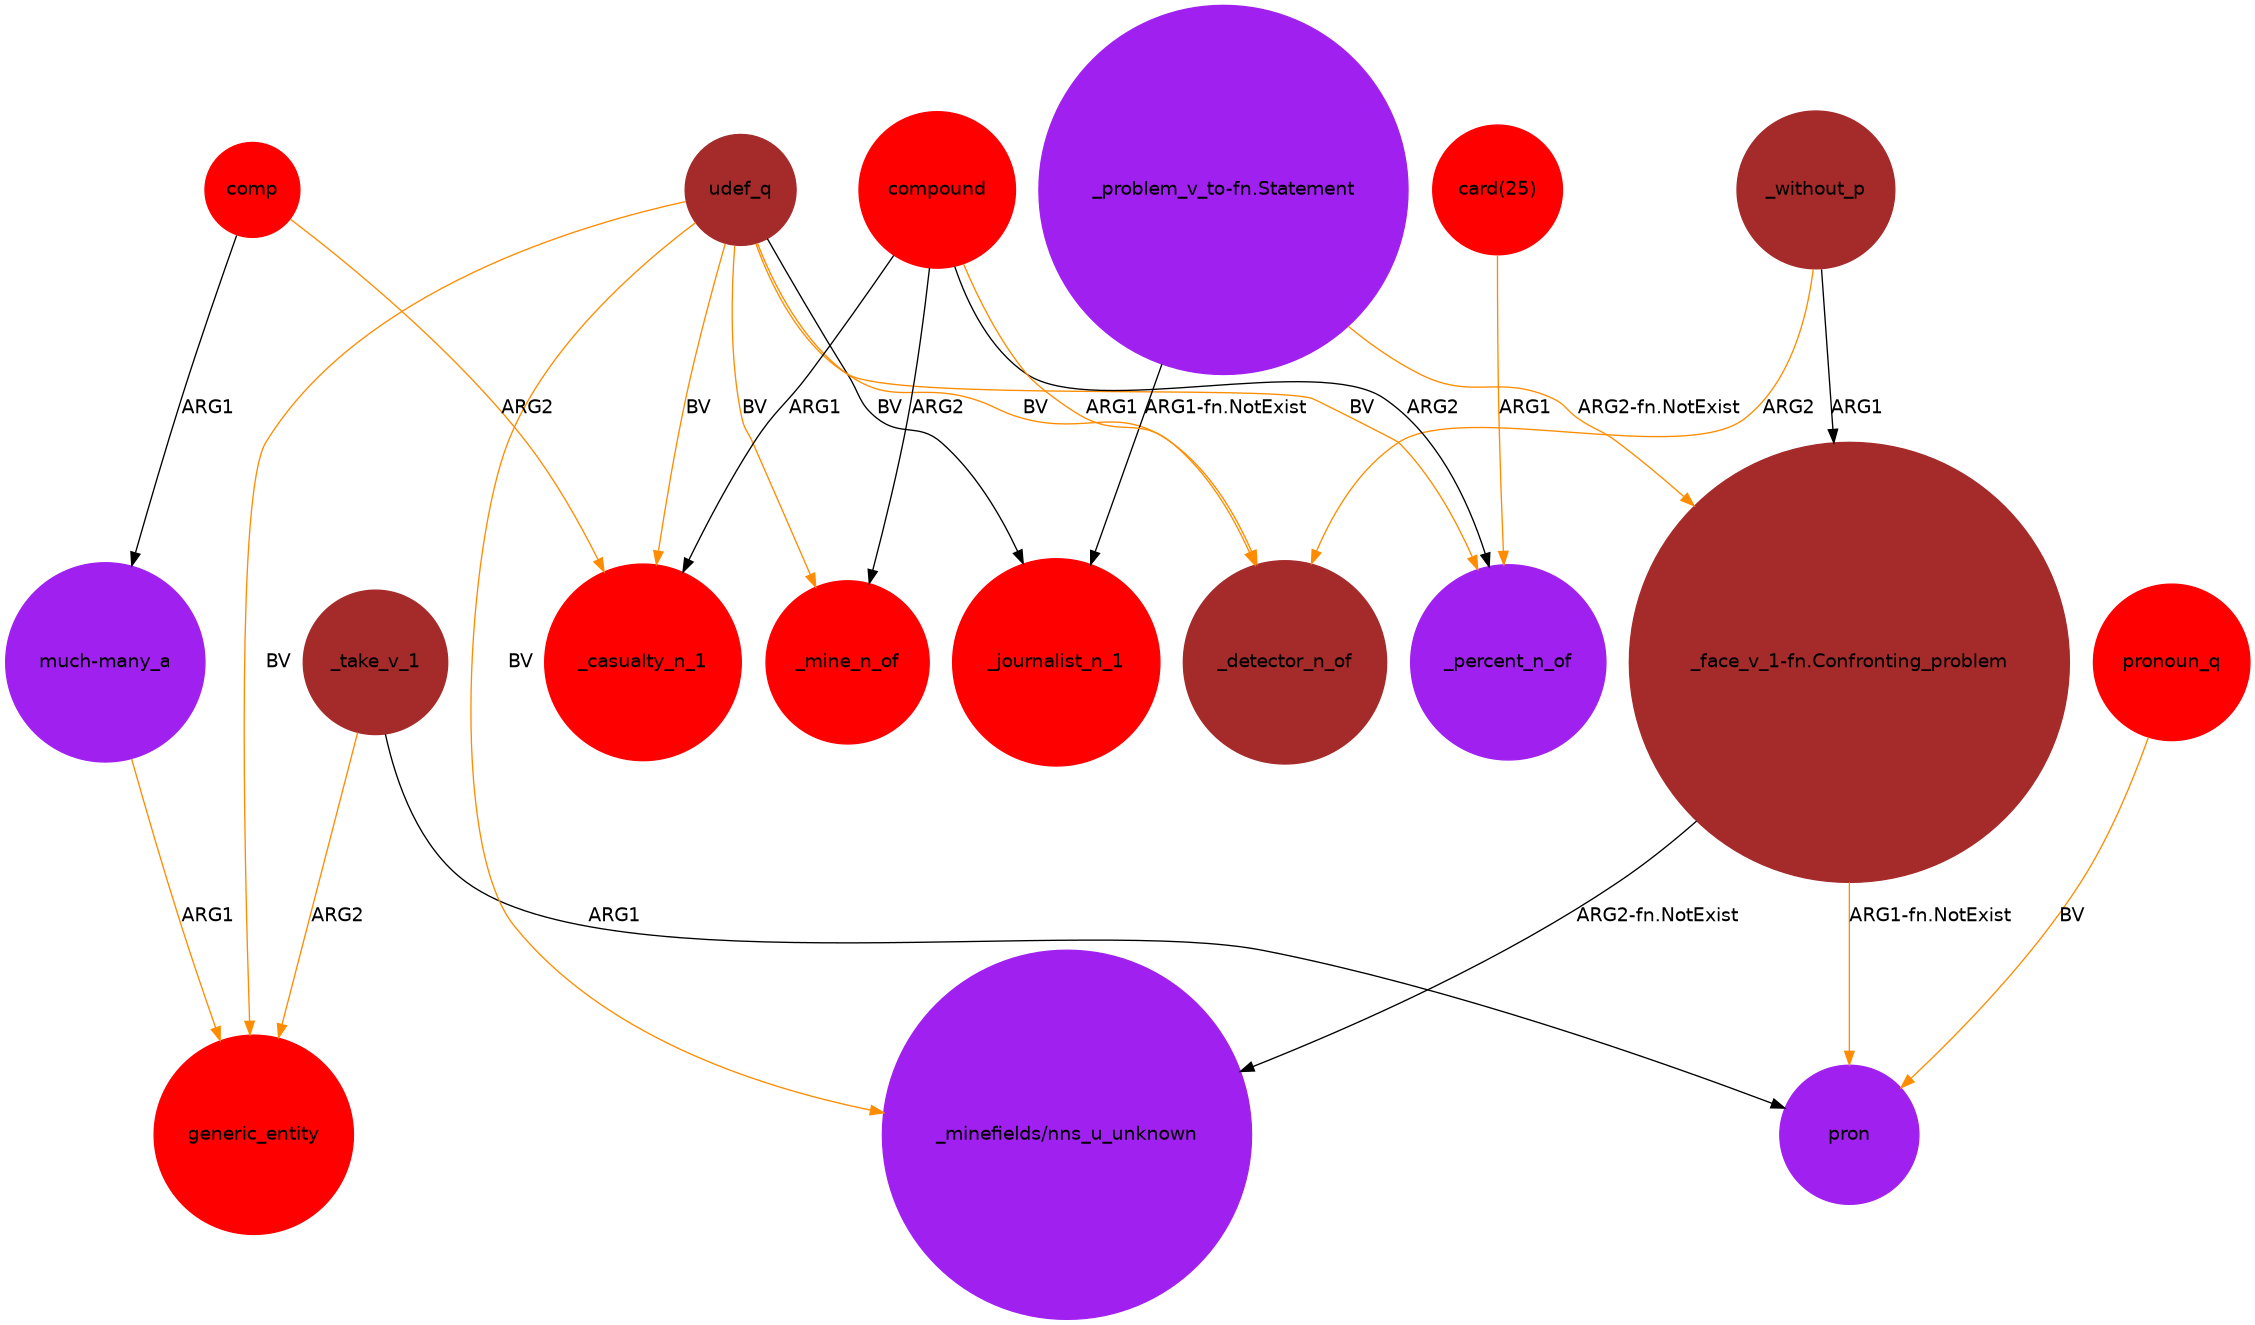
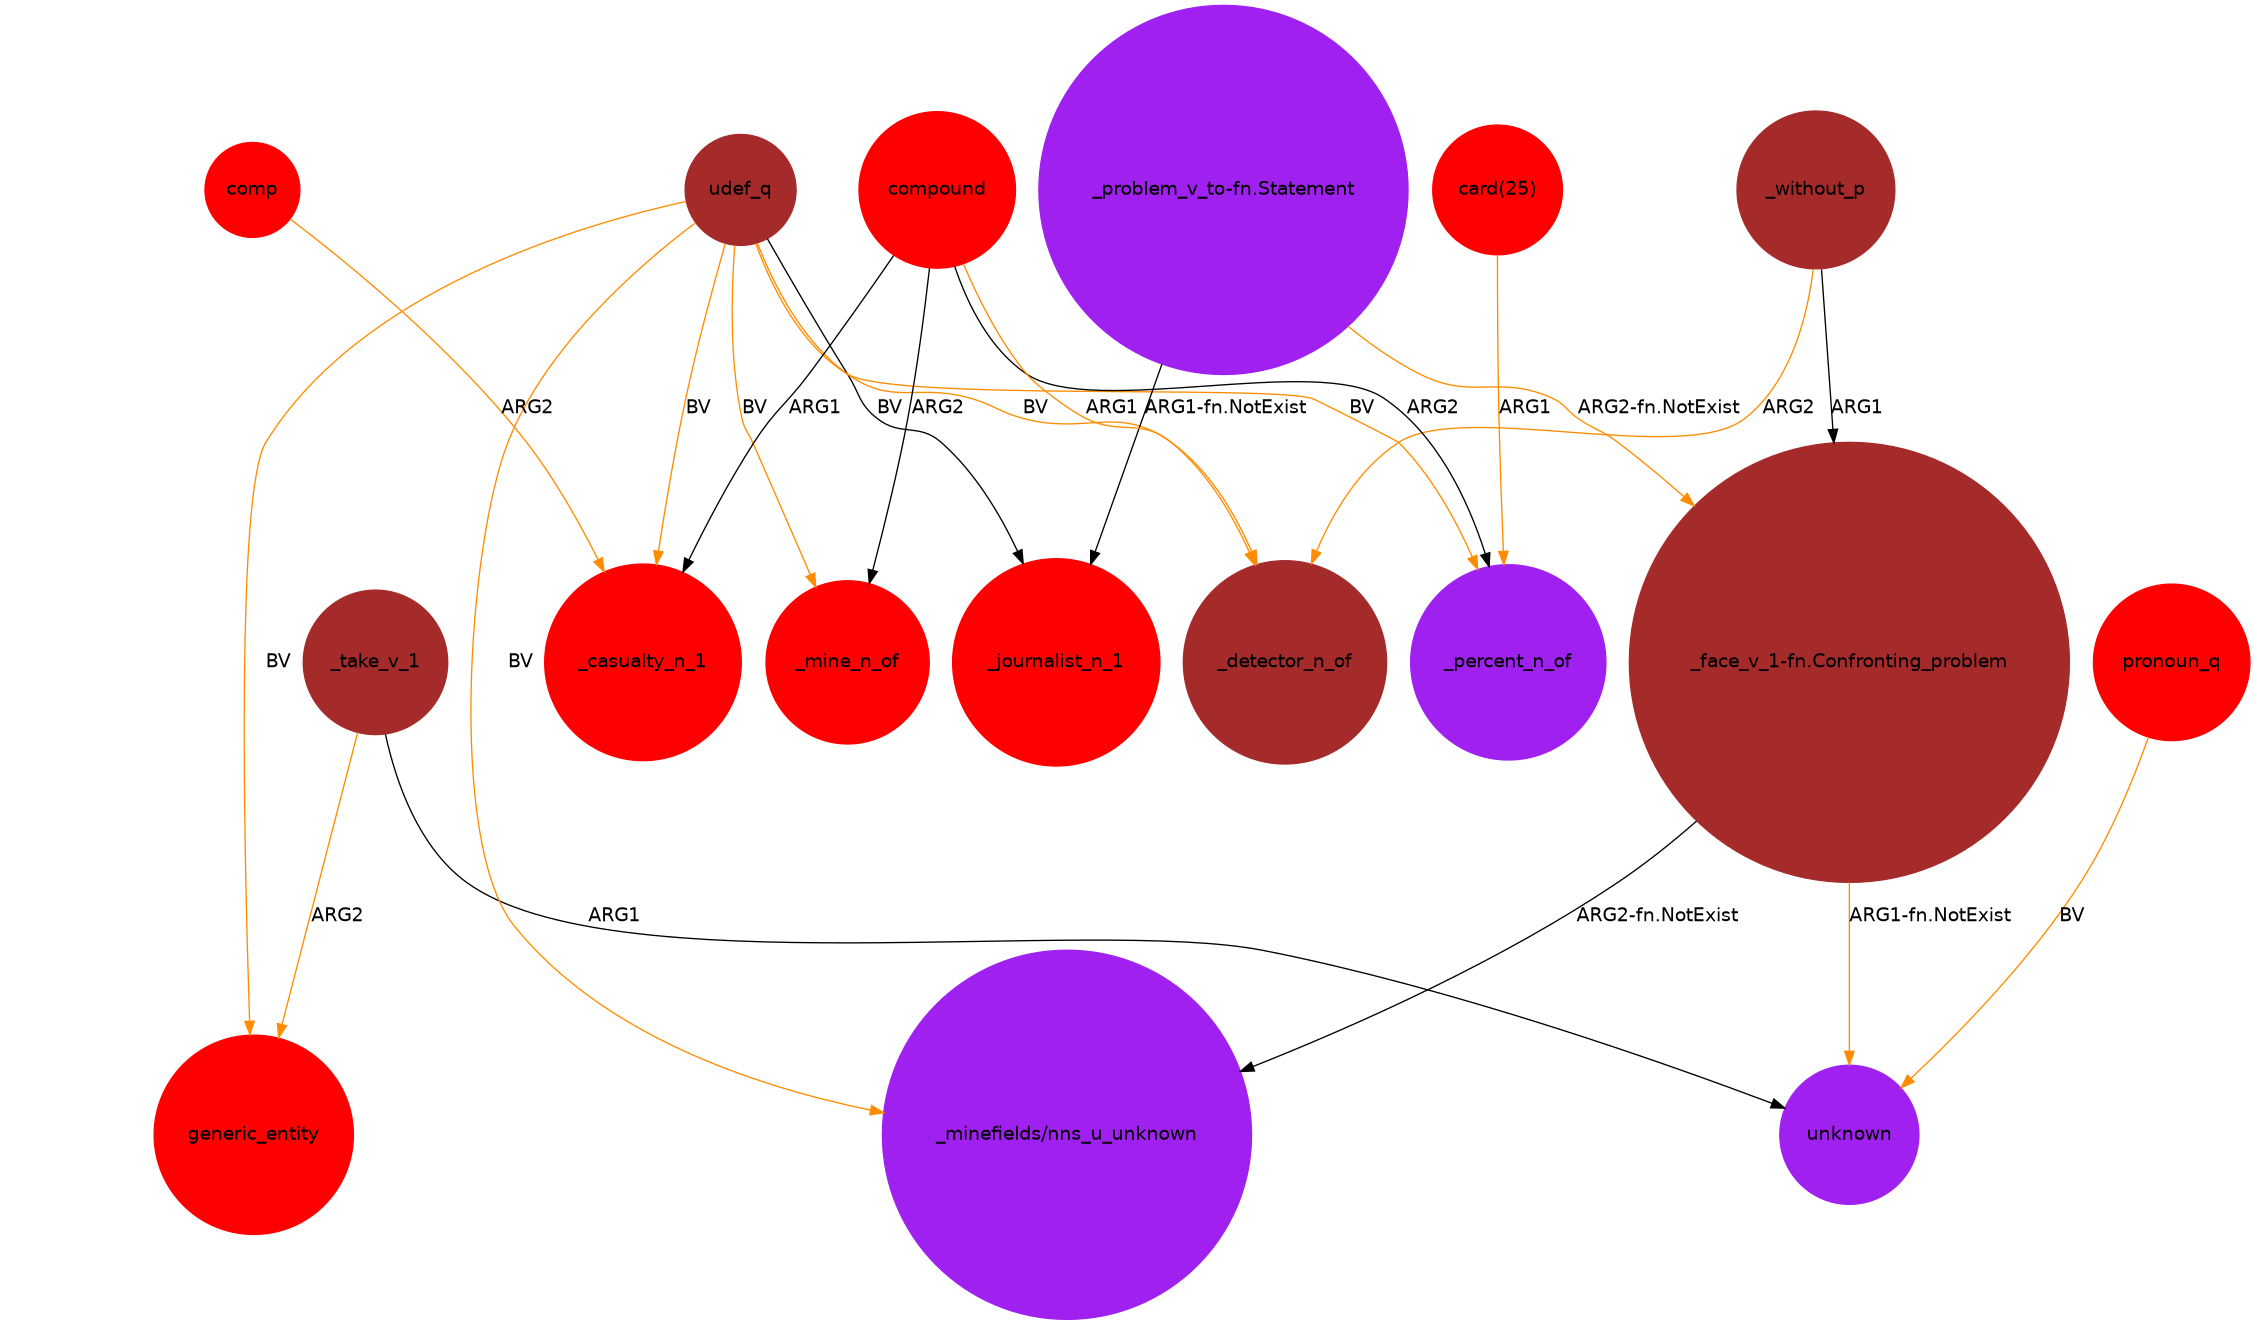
(105, 662) -> none
(1849, 1135) -> (1849, 1135)
